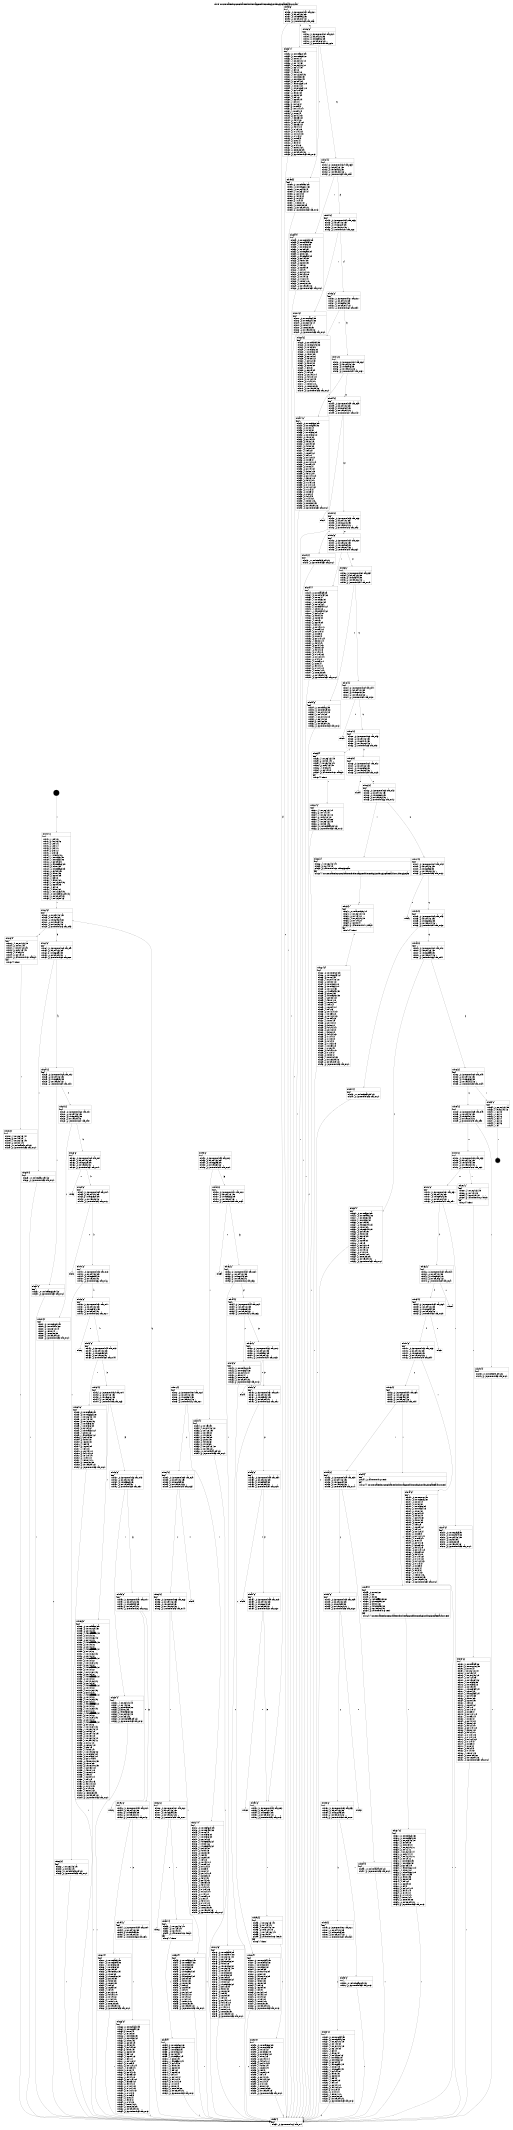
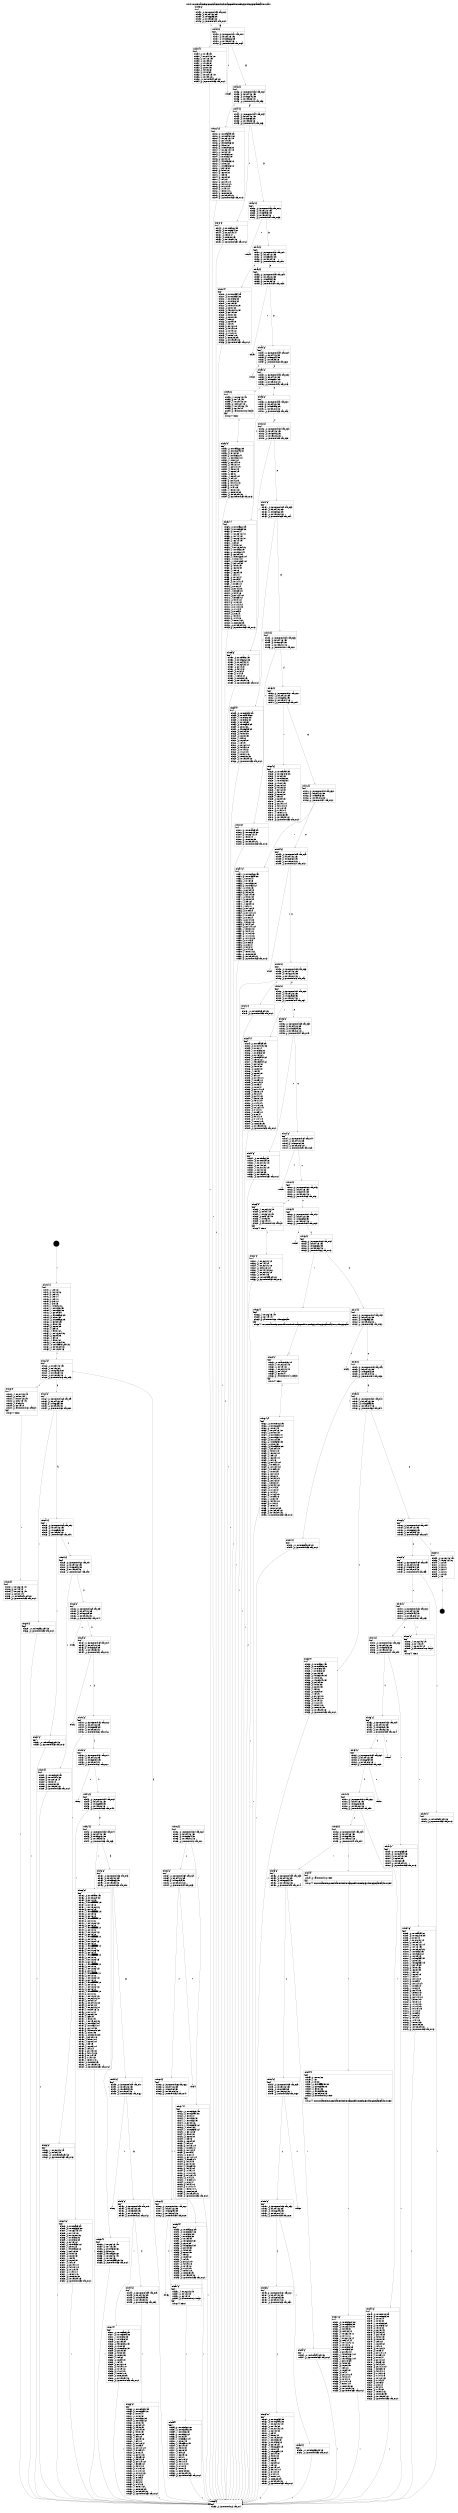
(282, 912) -> (274, 390)
